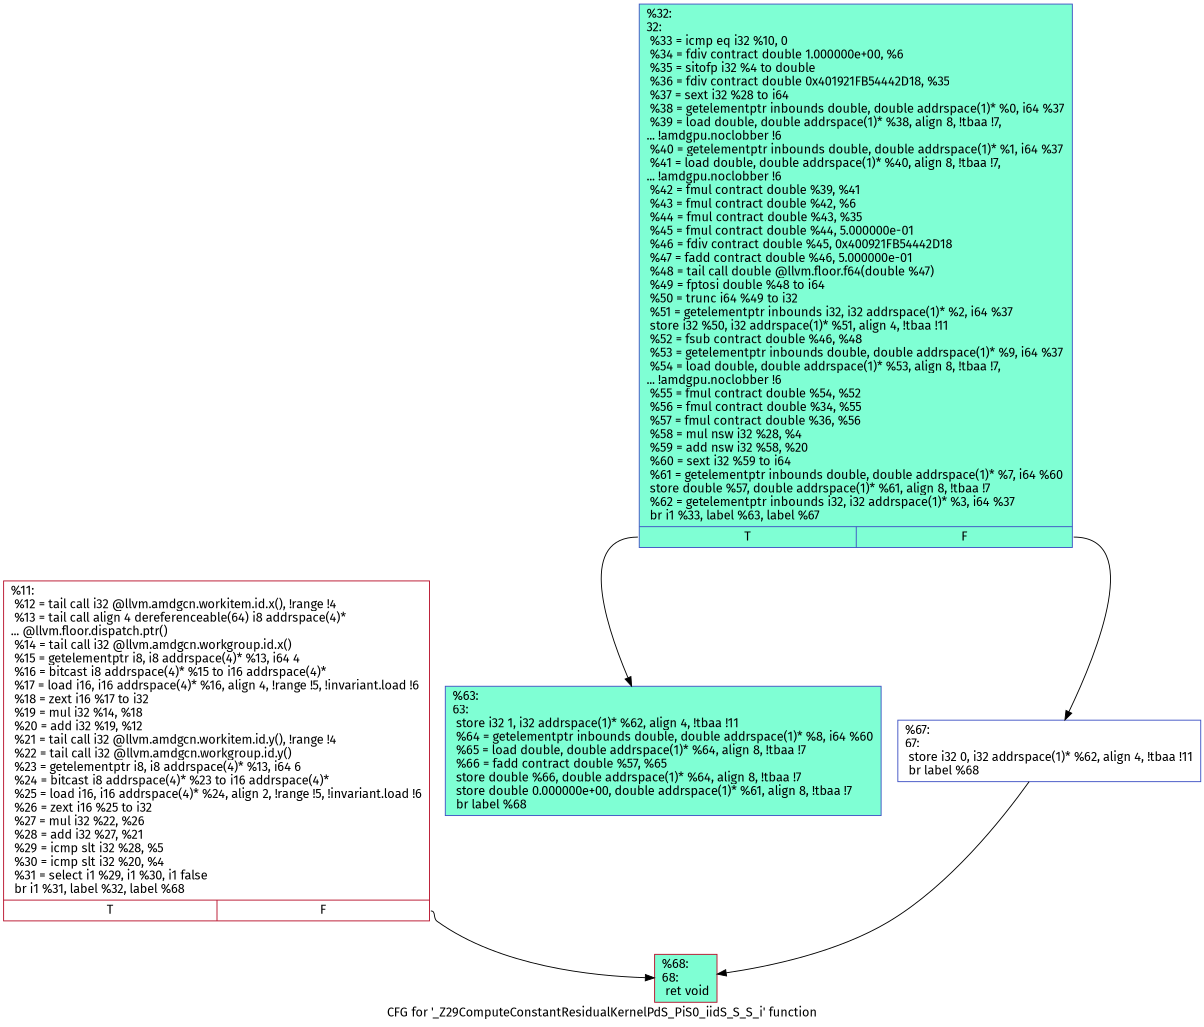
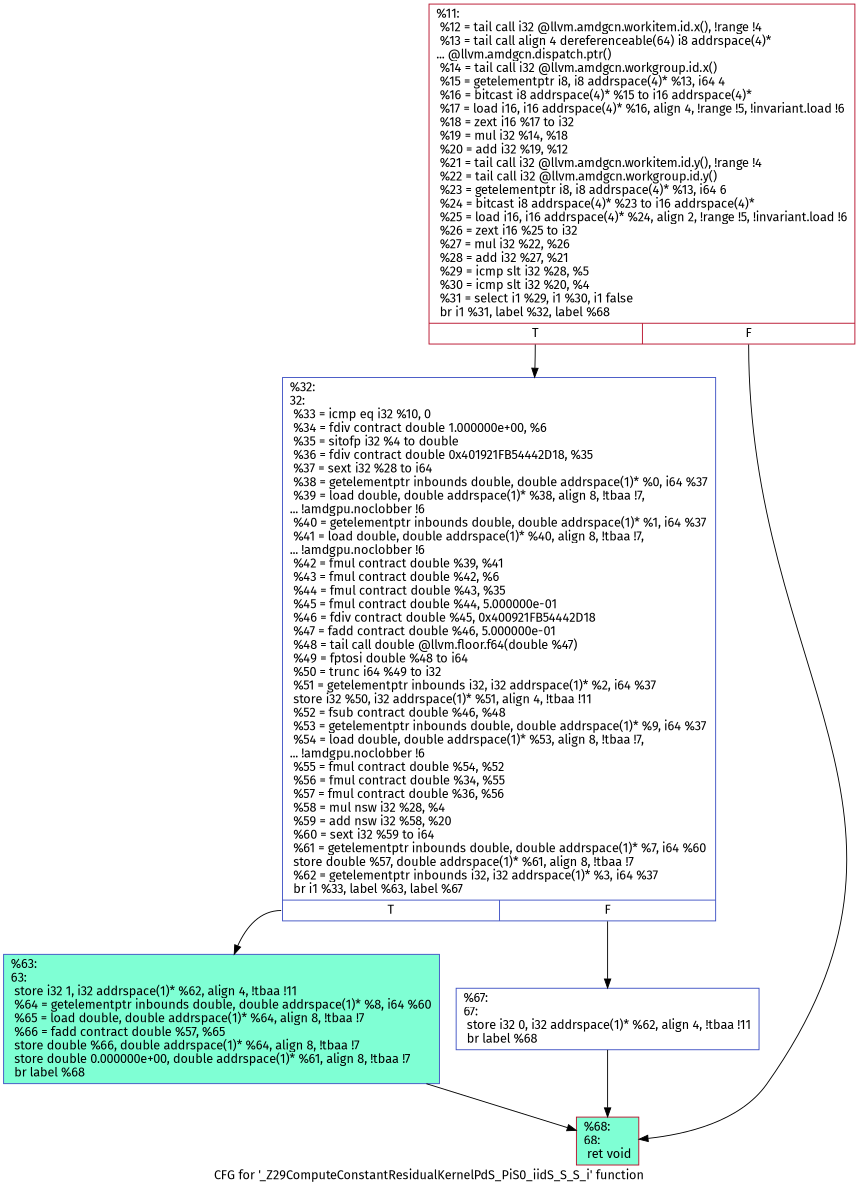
(856, 276) -> (499, 649)
none -> (535, 356)
(90, 632) -> (524, 55)
none -> (497, 1106)
